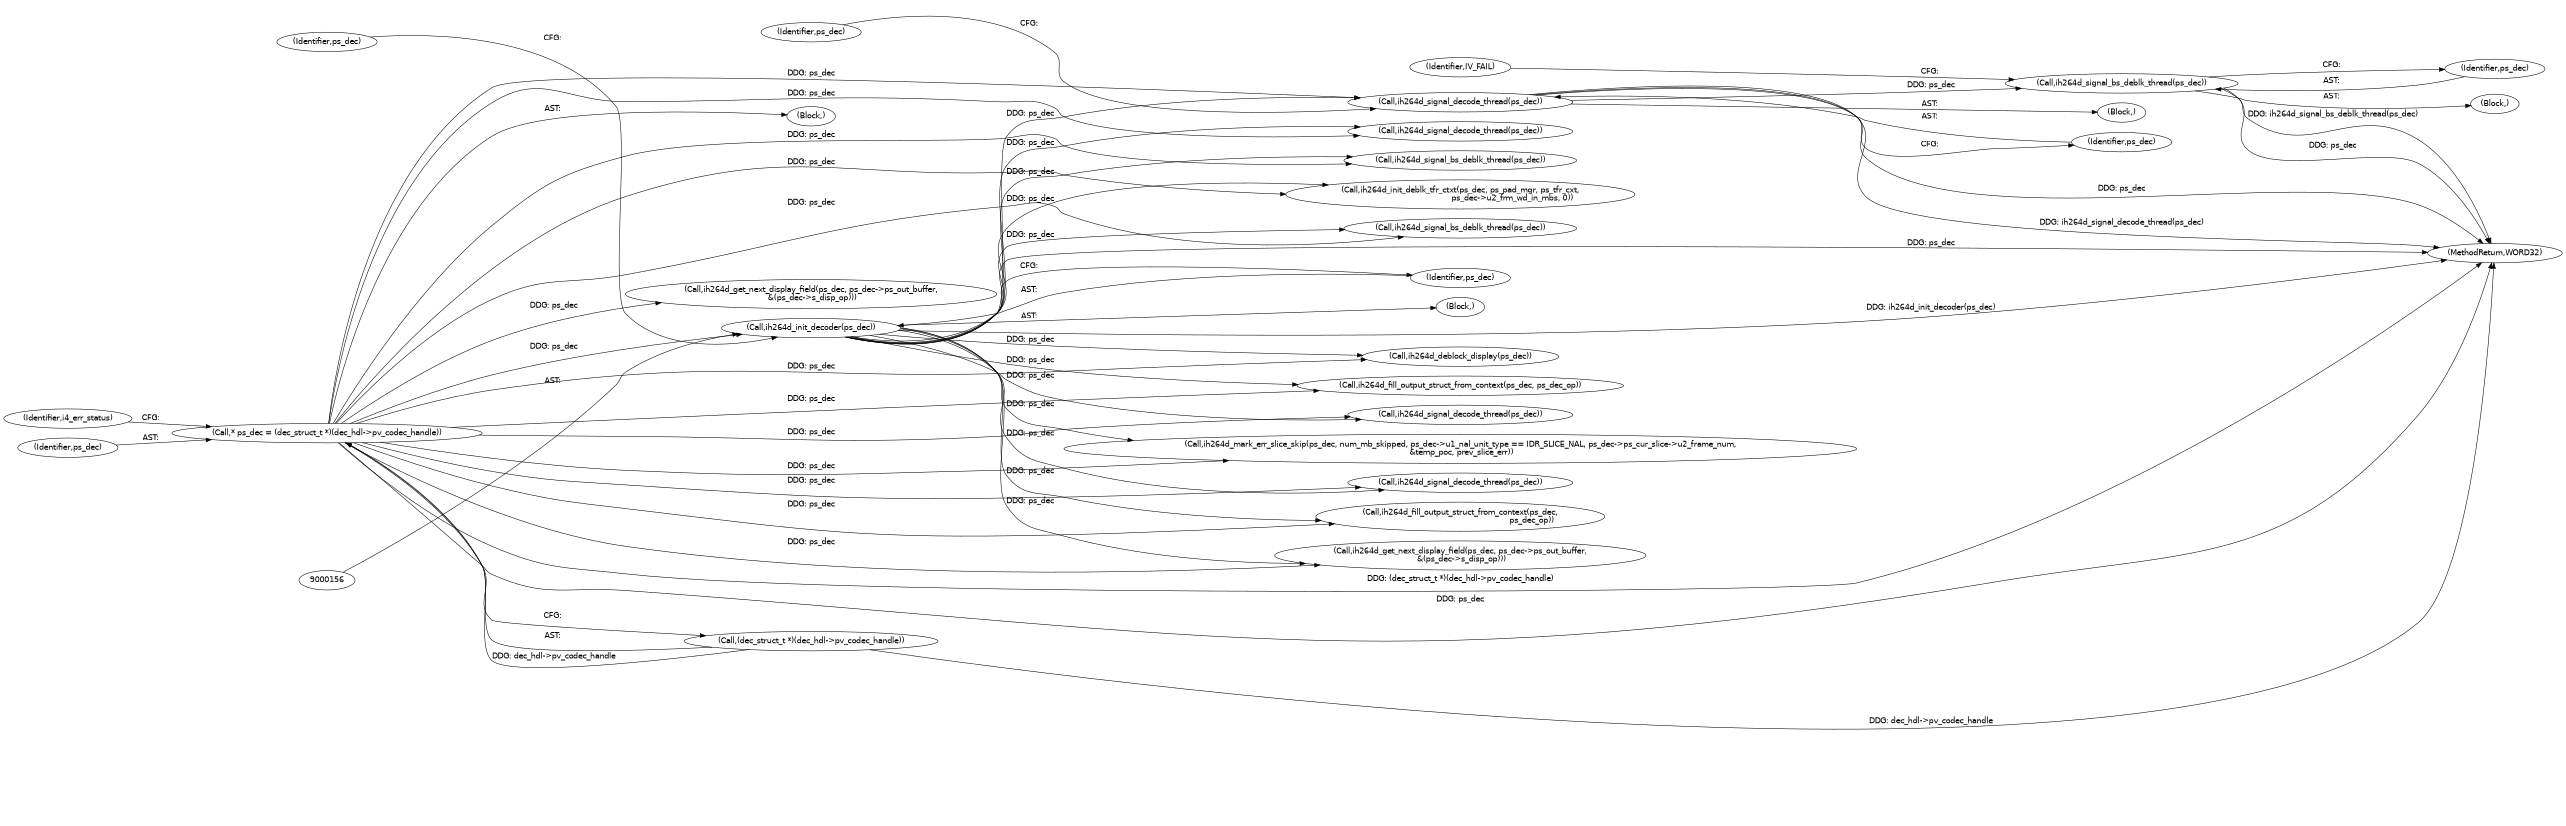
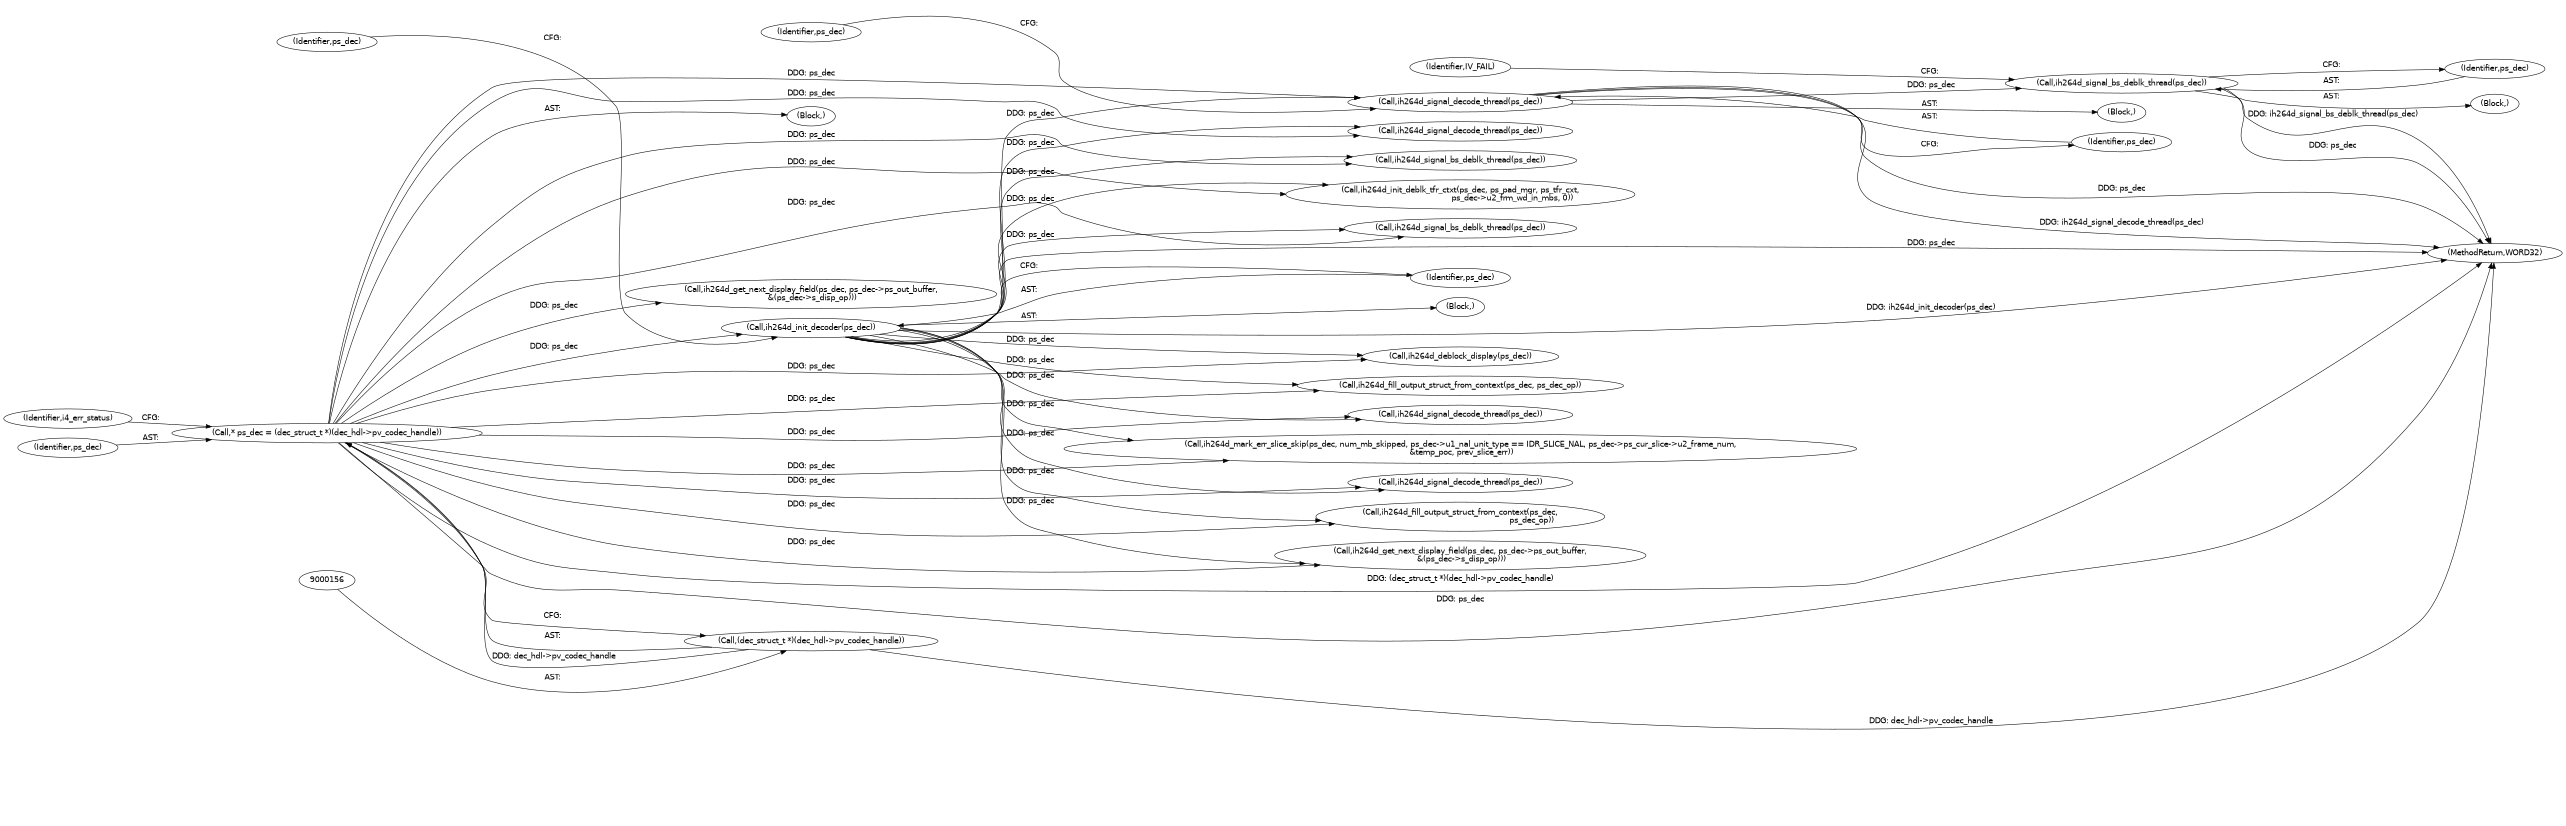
(539, 449) -> (548, 691)
